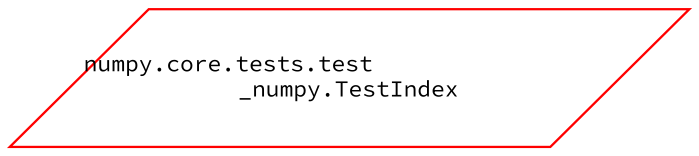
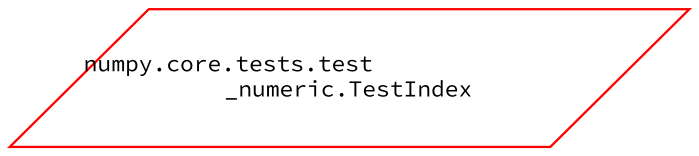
(350, 78) -> (350, 78)
